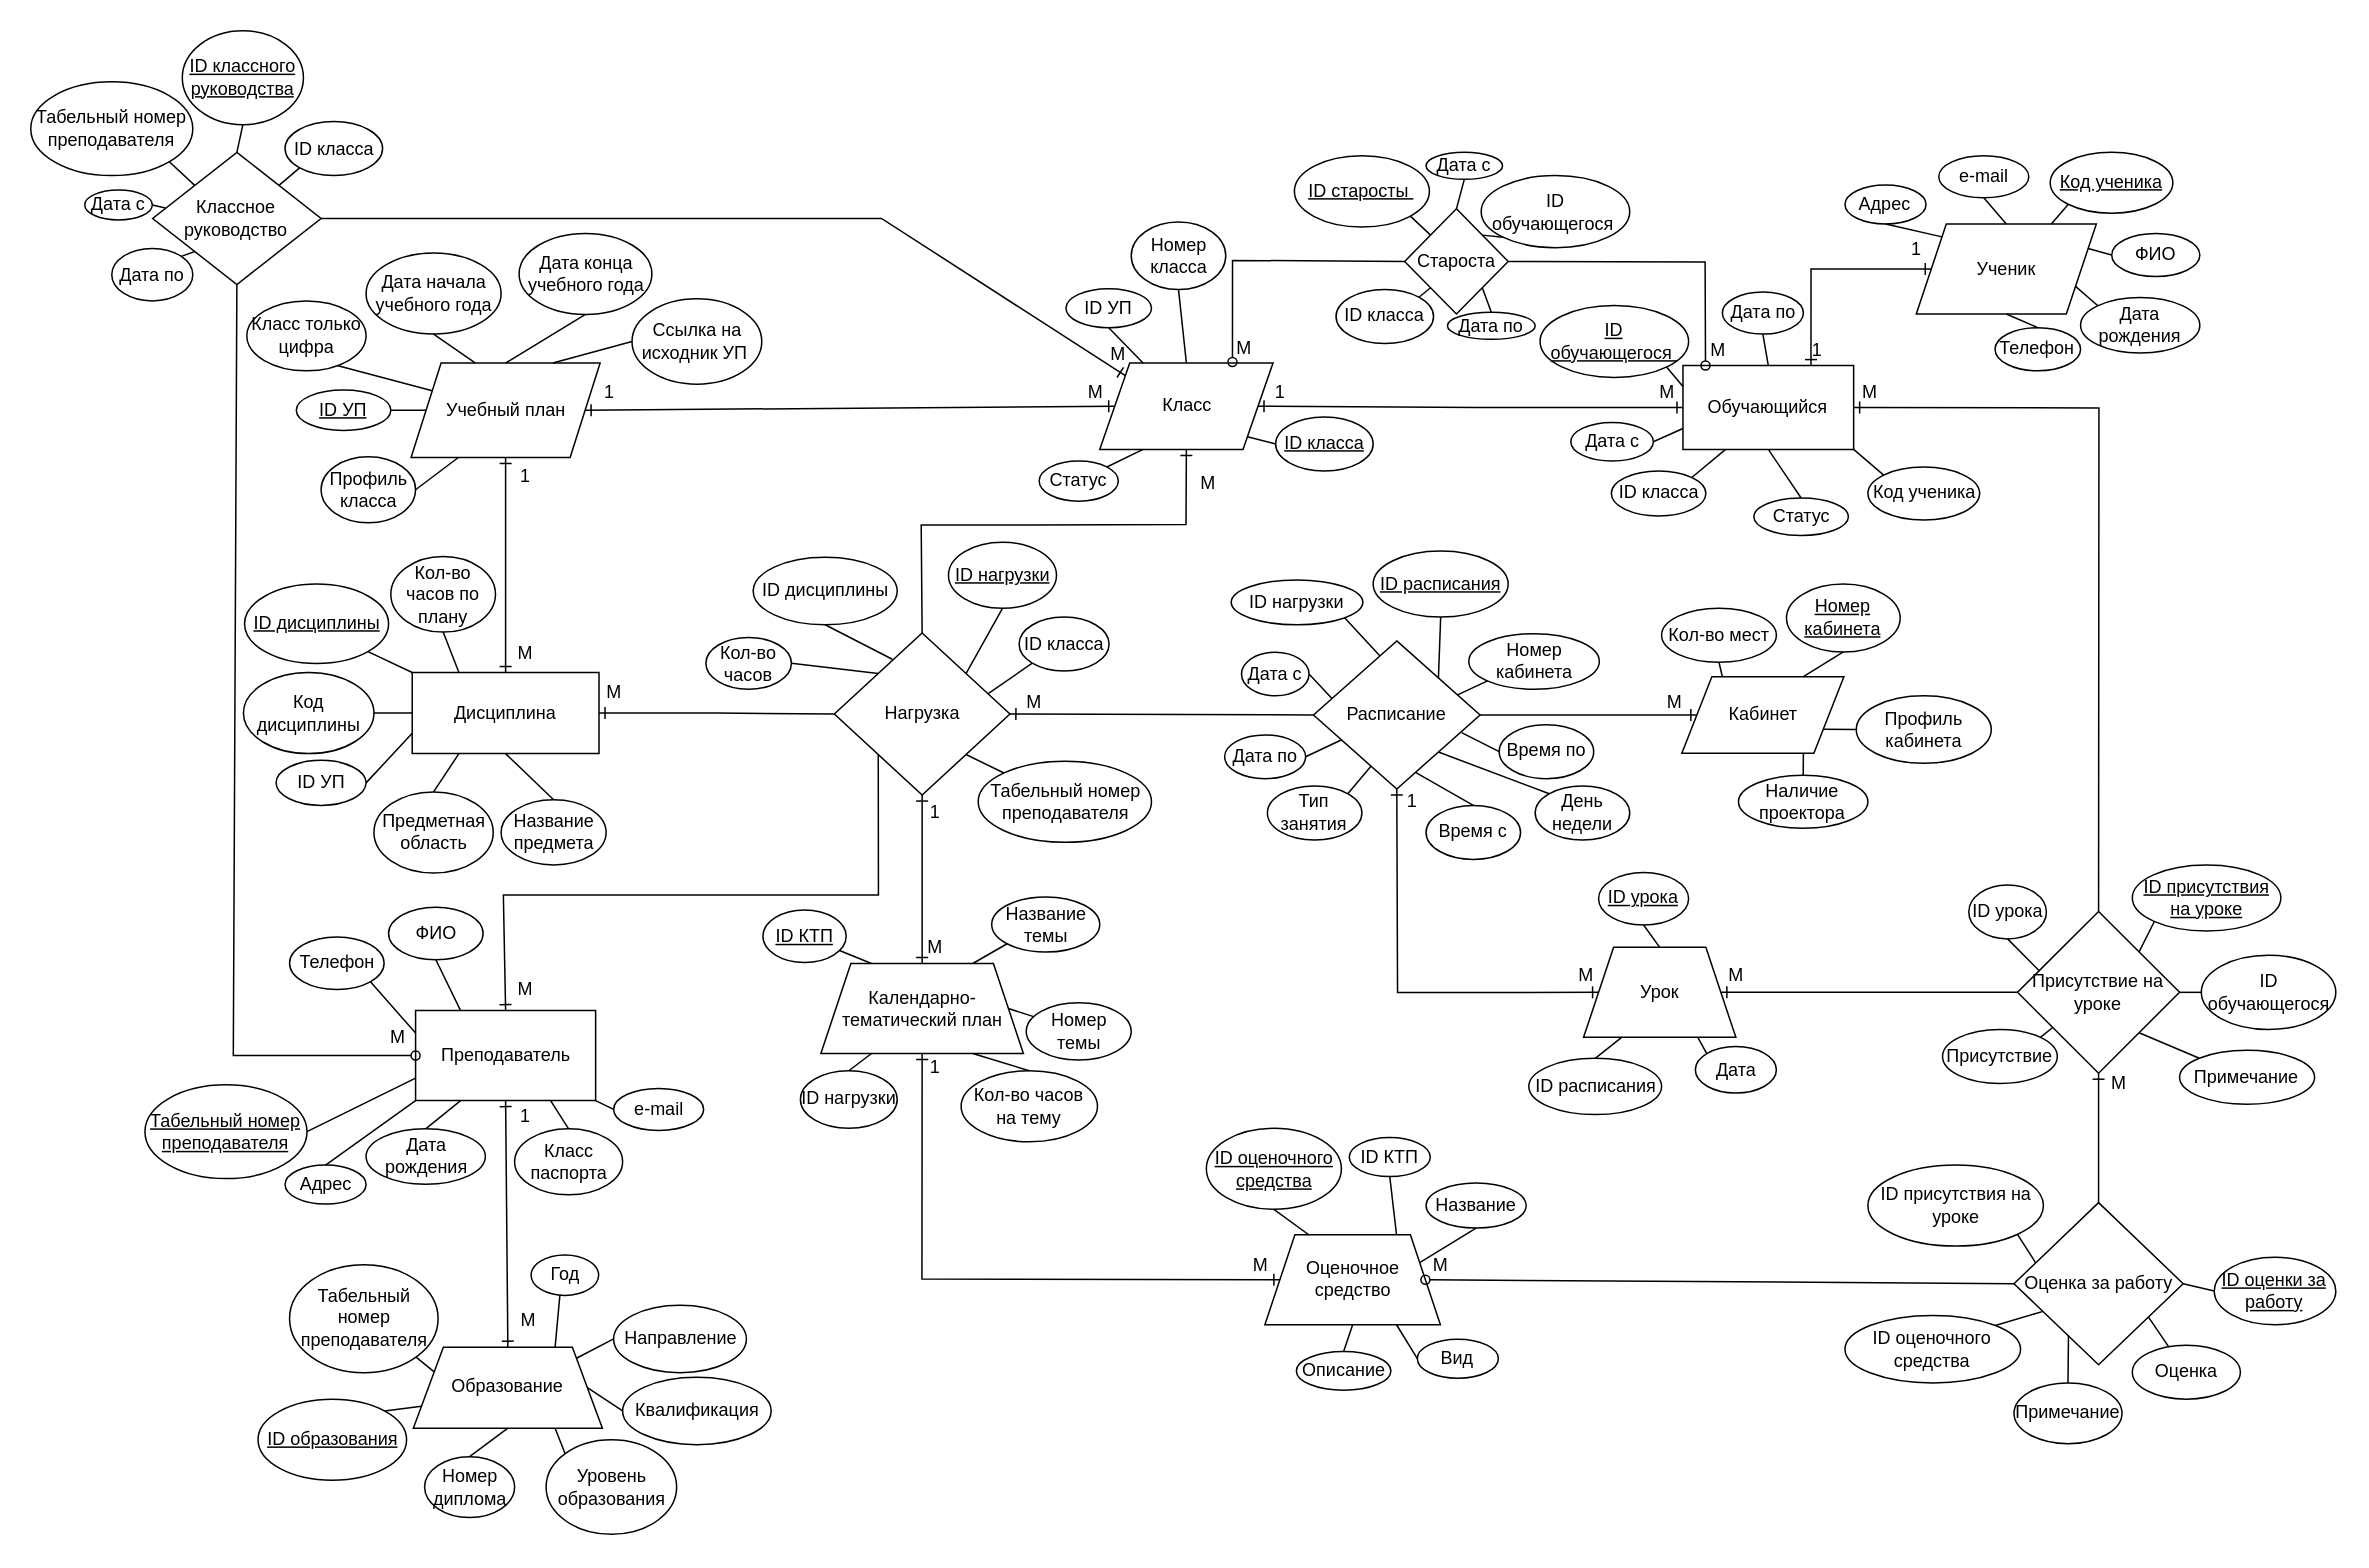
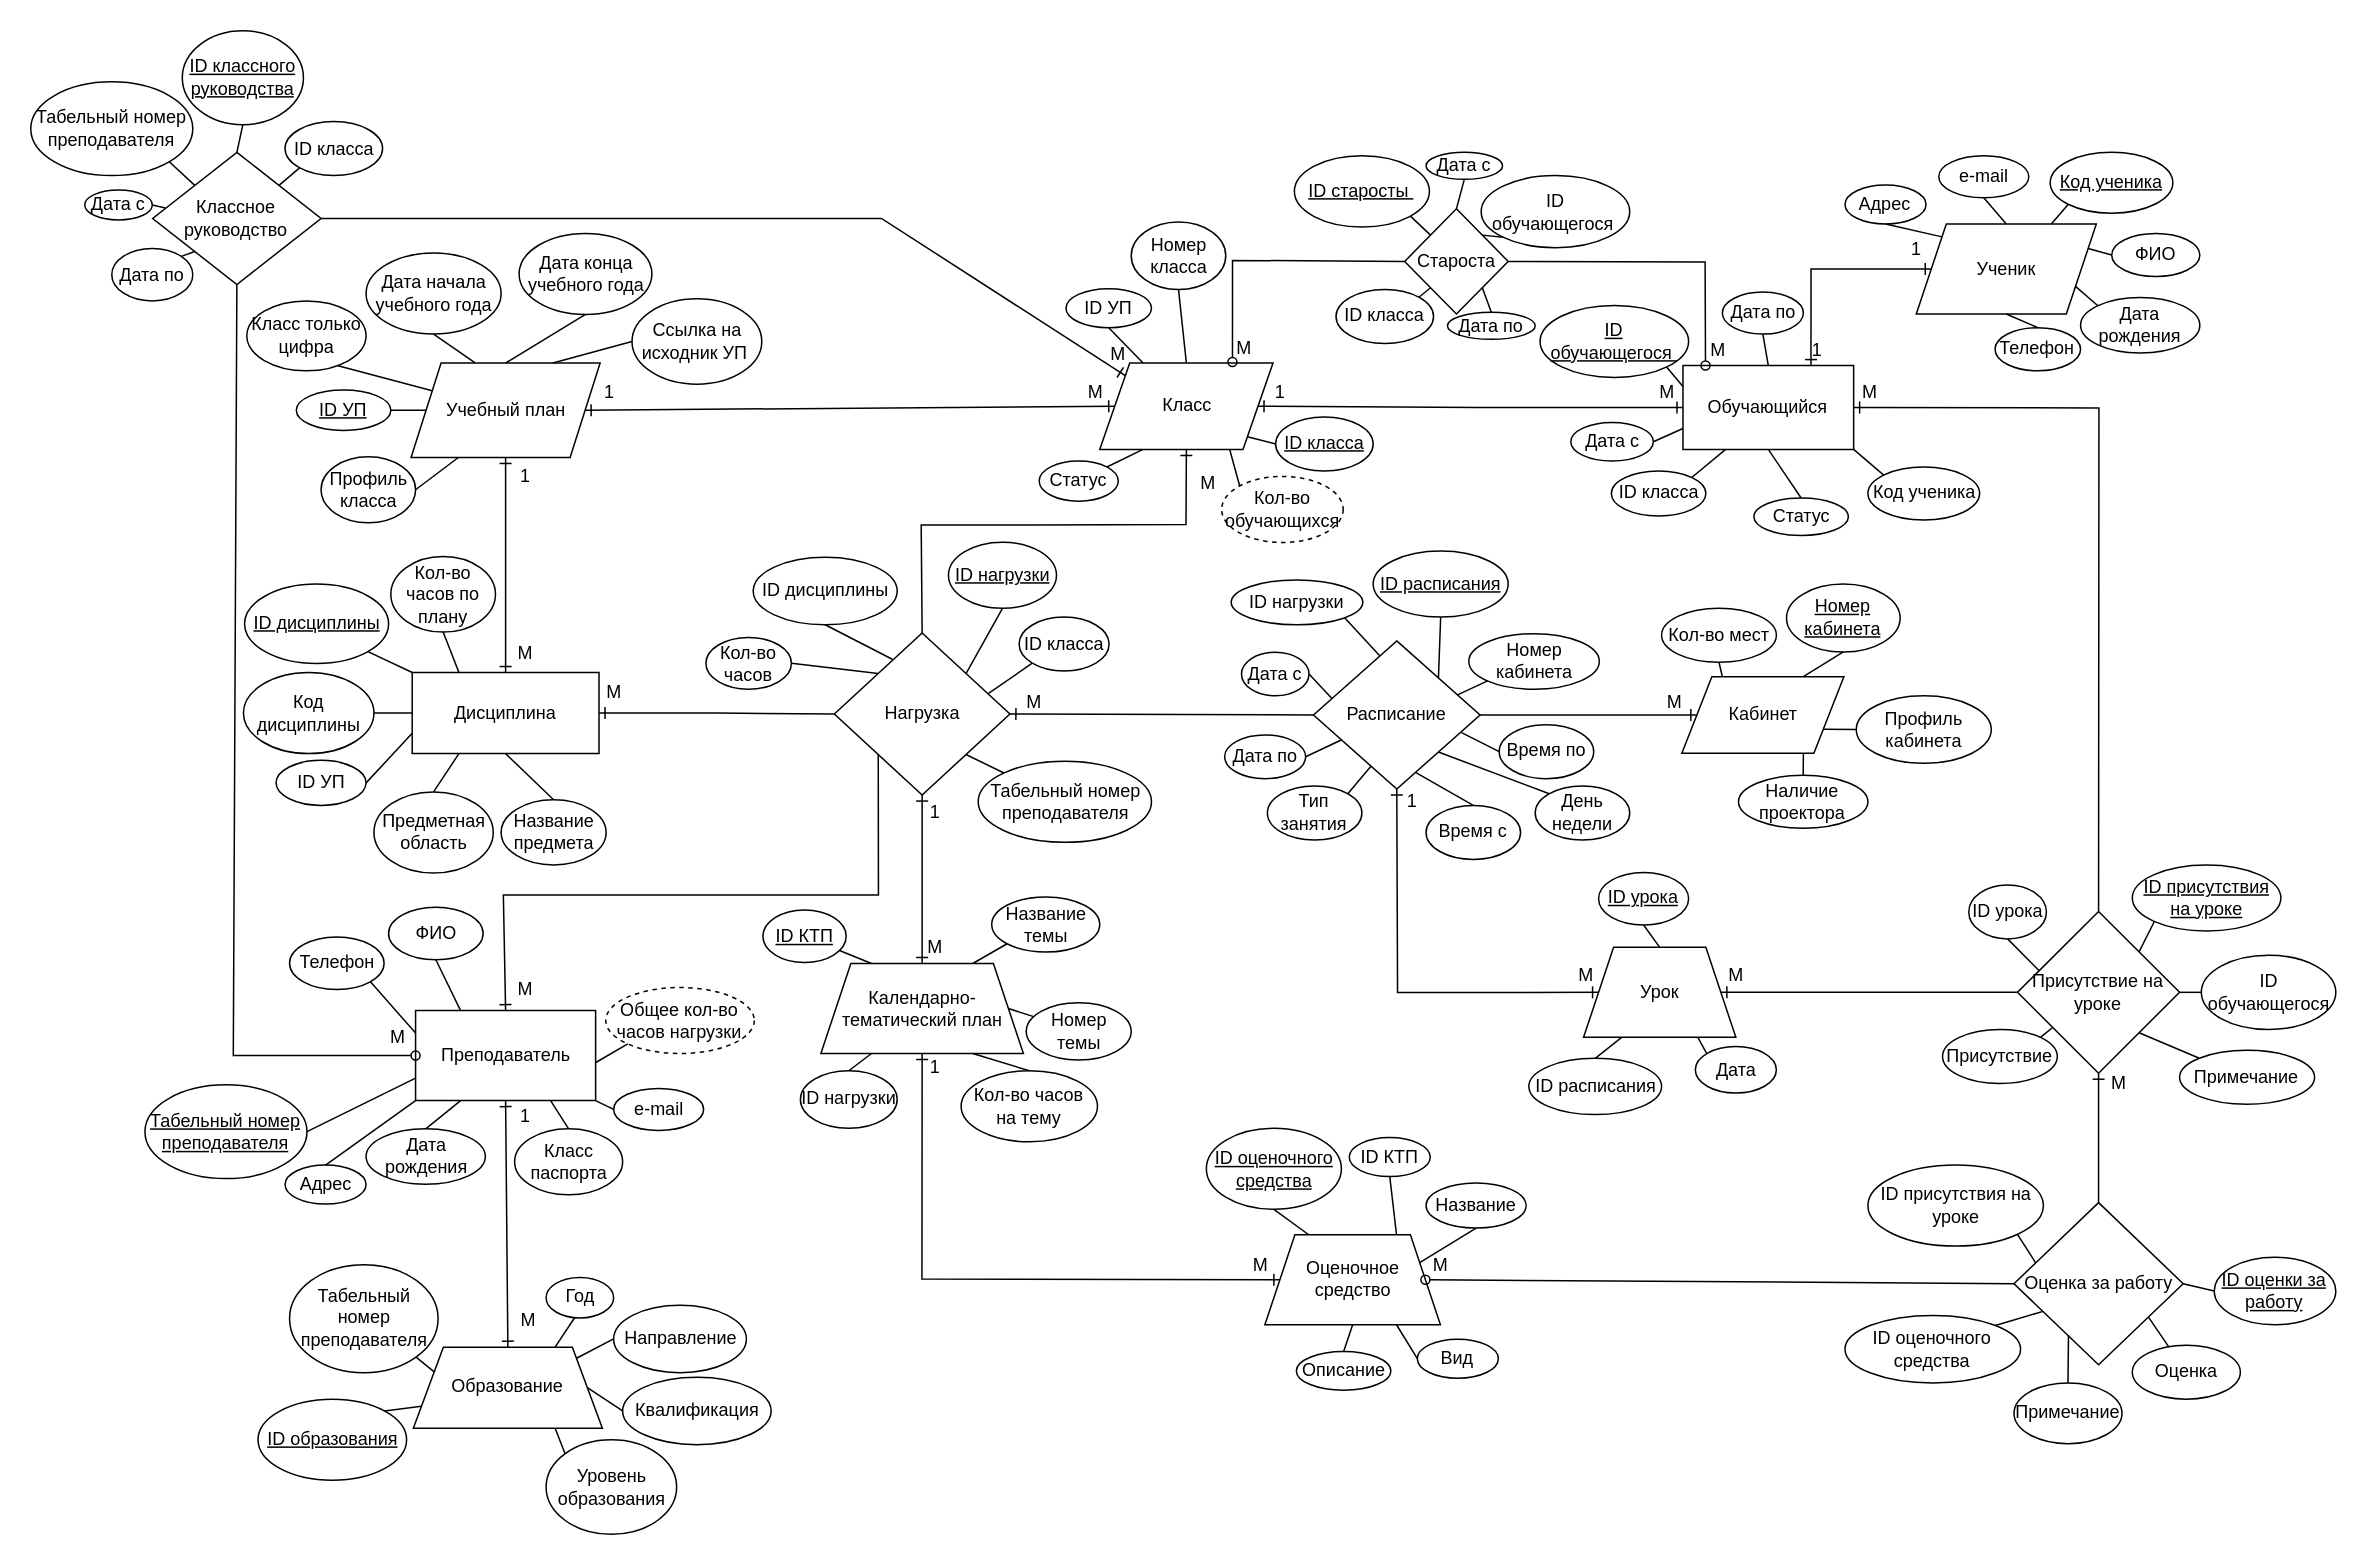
none -> (1235, 468)
none -> (1282, 509)
none -> (680, 1020)
none -> (612, 1053)
(565, 1275) -> (580, 1297)
(488, 1442) -> none
(470, 1487) -> none
